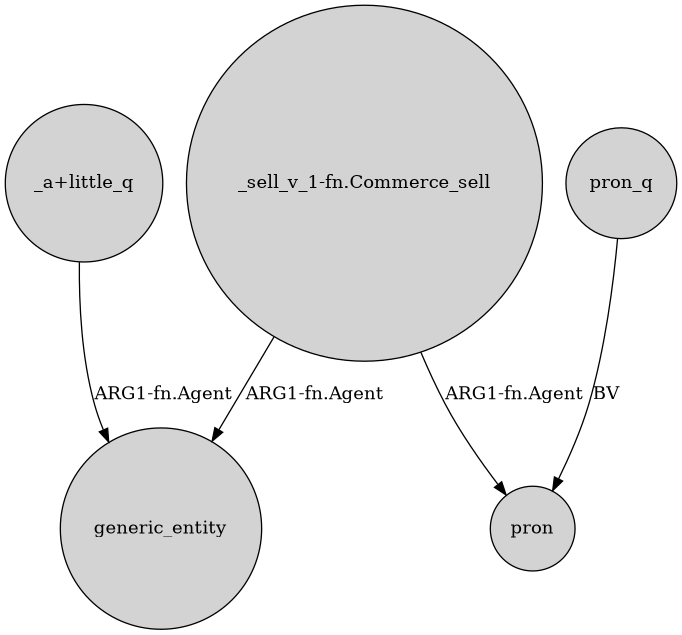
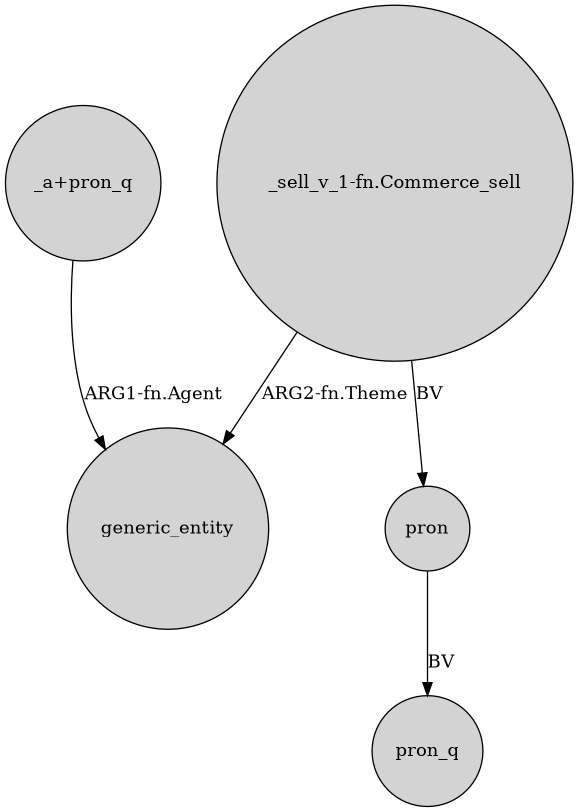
(84, 183) -> (83, 183)
(600, 362) -> (427, 627)
(315, 394) -> (335, 394)
(514, 394) -> (429, 394)
